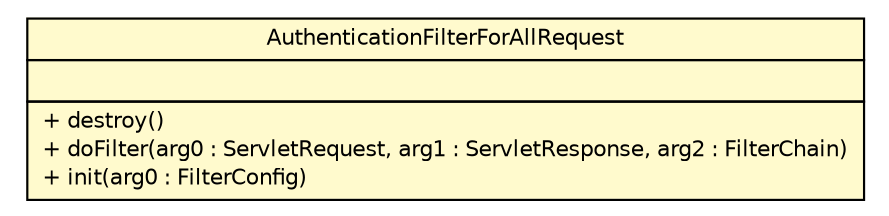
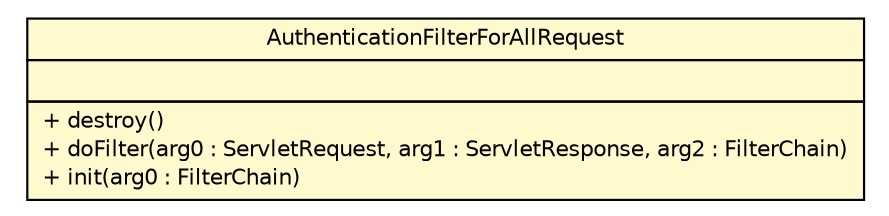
(175, 178) -> (172, 178)
